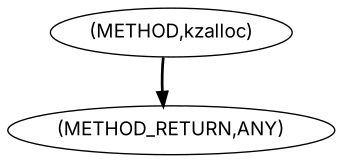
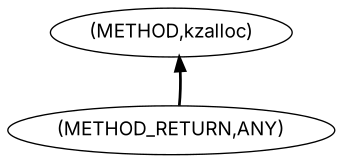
(162, 75) -> (180, 88)
